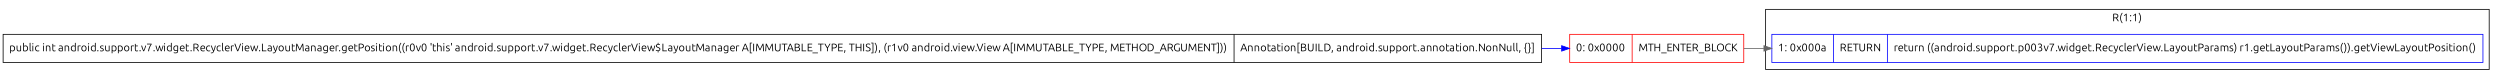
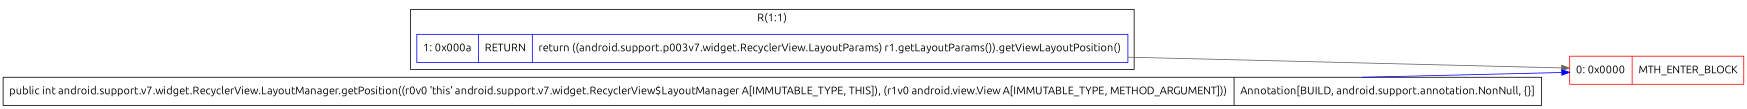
(1754, 48) -> (1345, 63)
